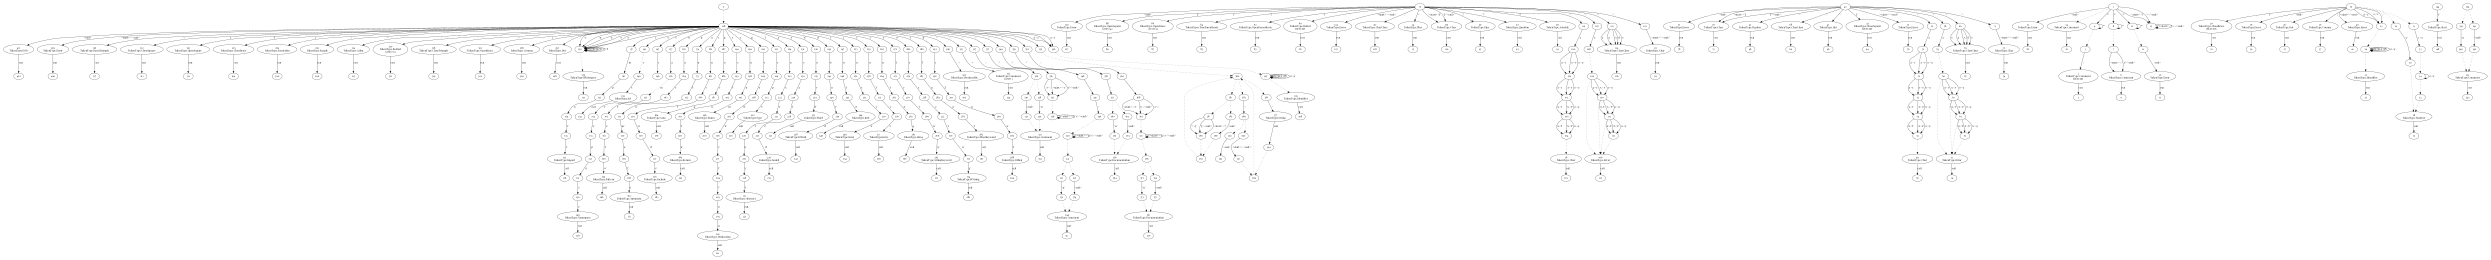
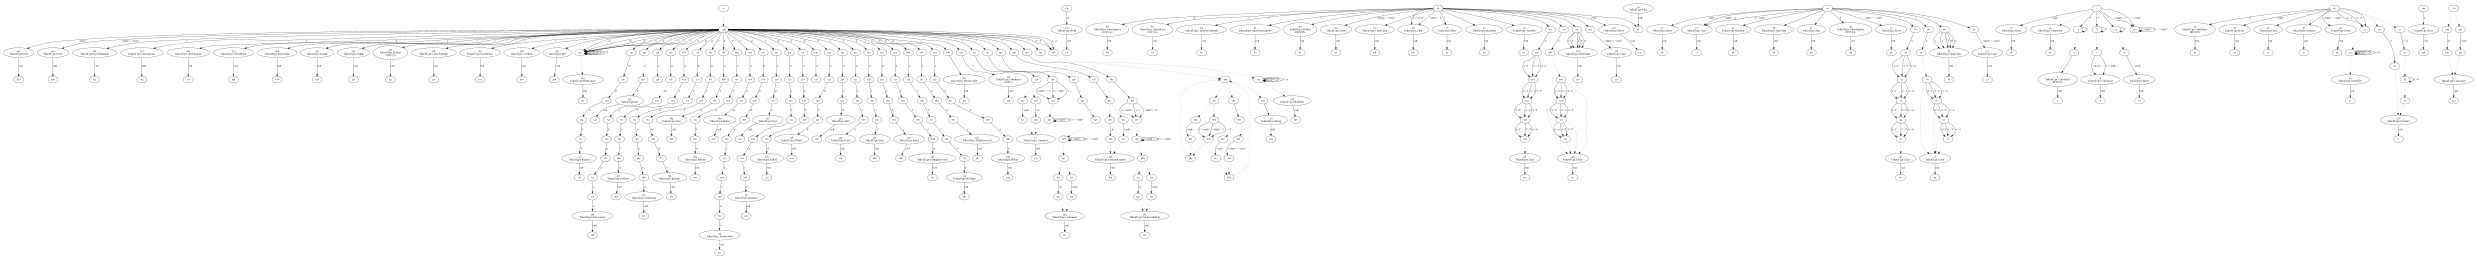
(1417, 15) -> (1574, 14)
(815, 86) -> none
(1262, 162) -> (1222, 167)
